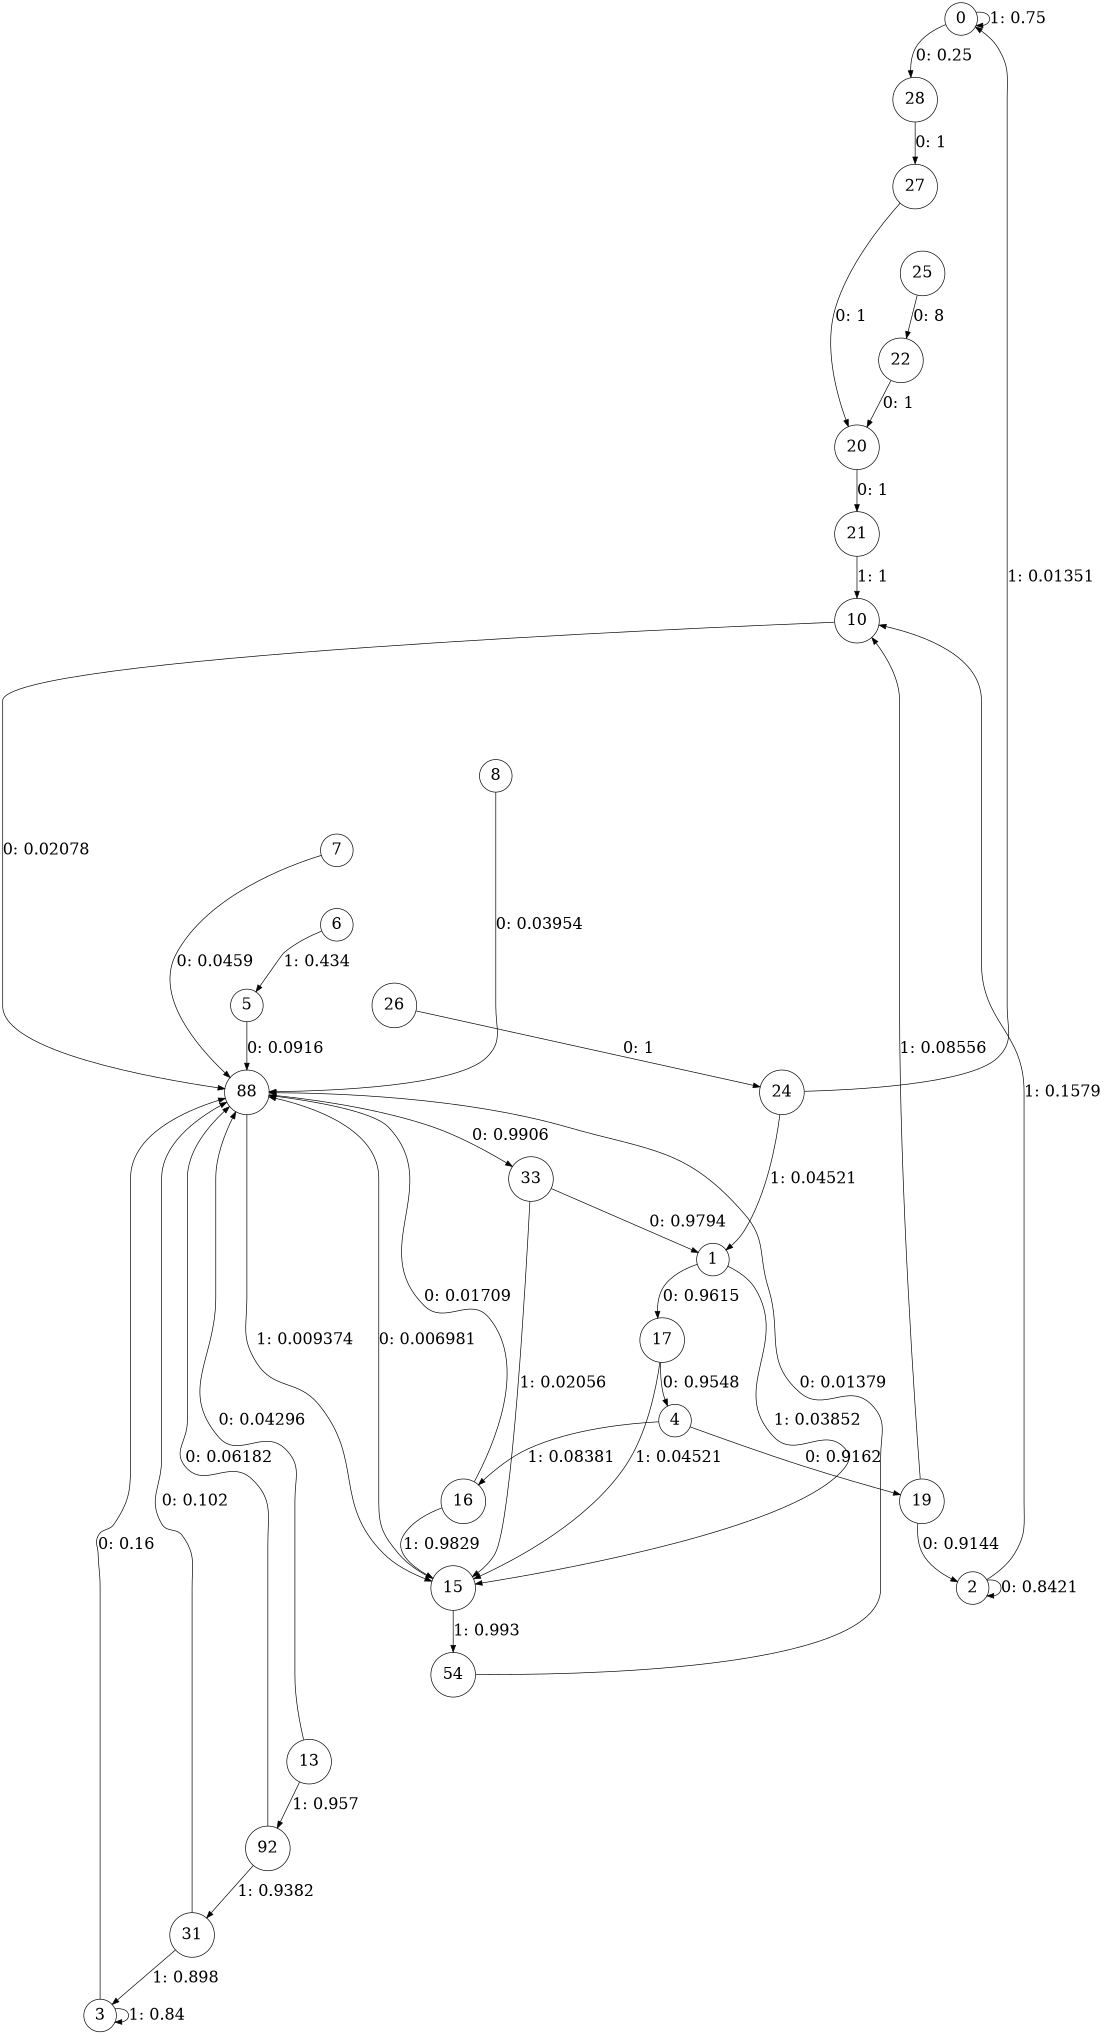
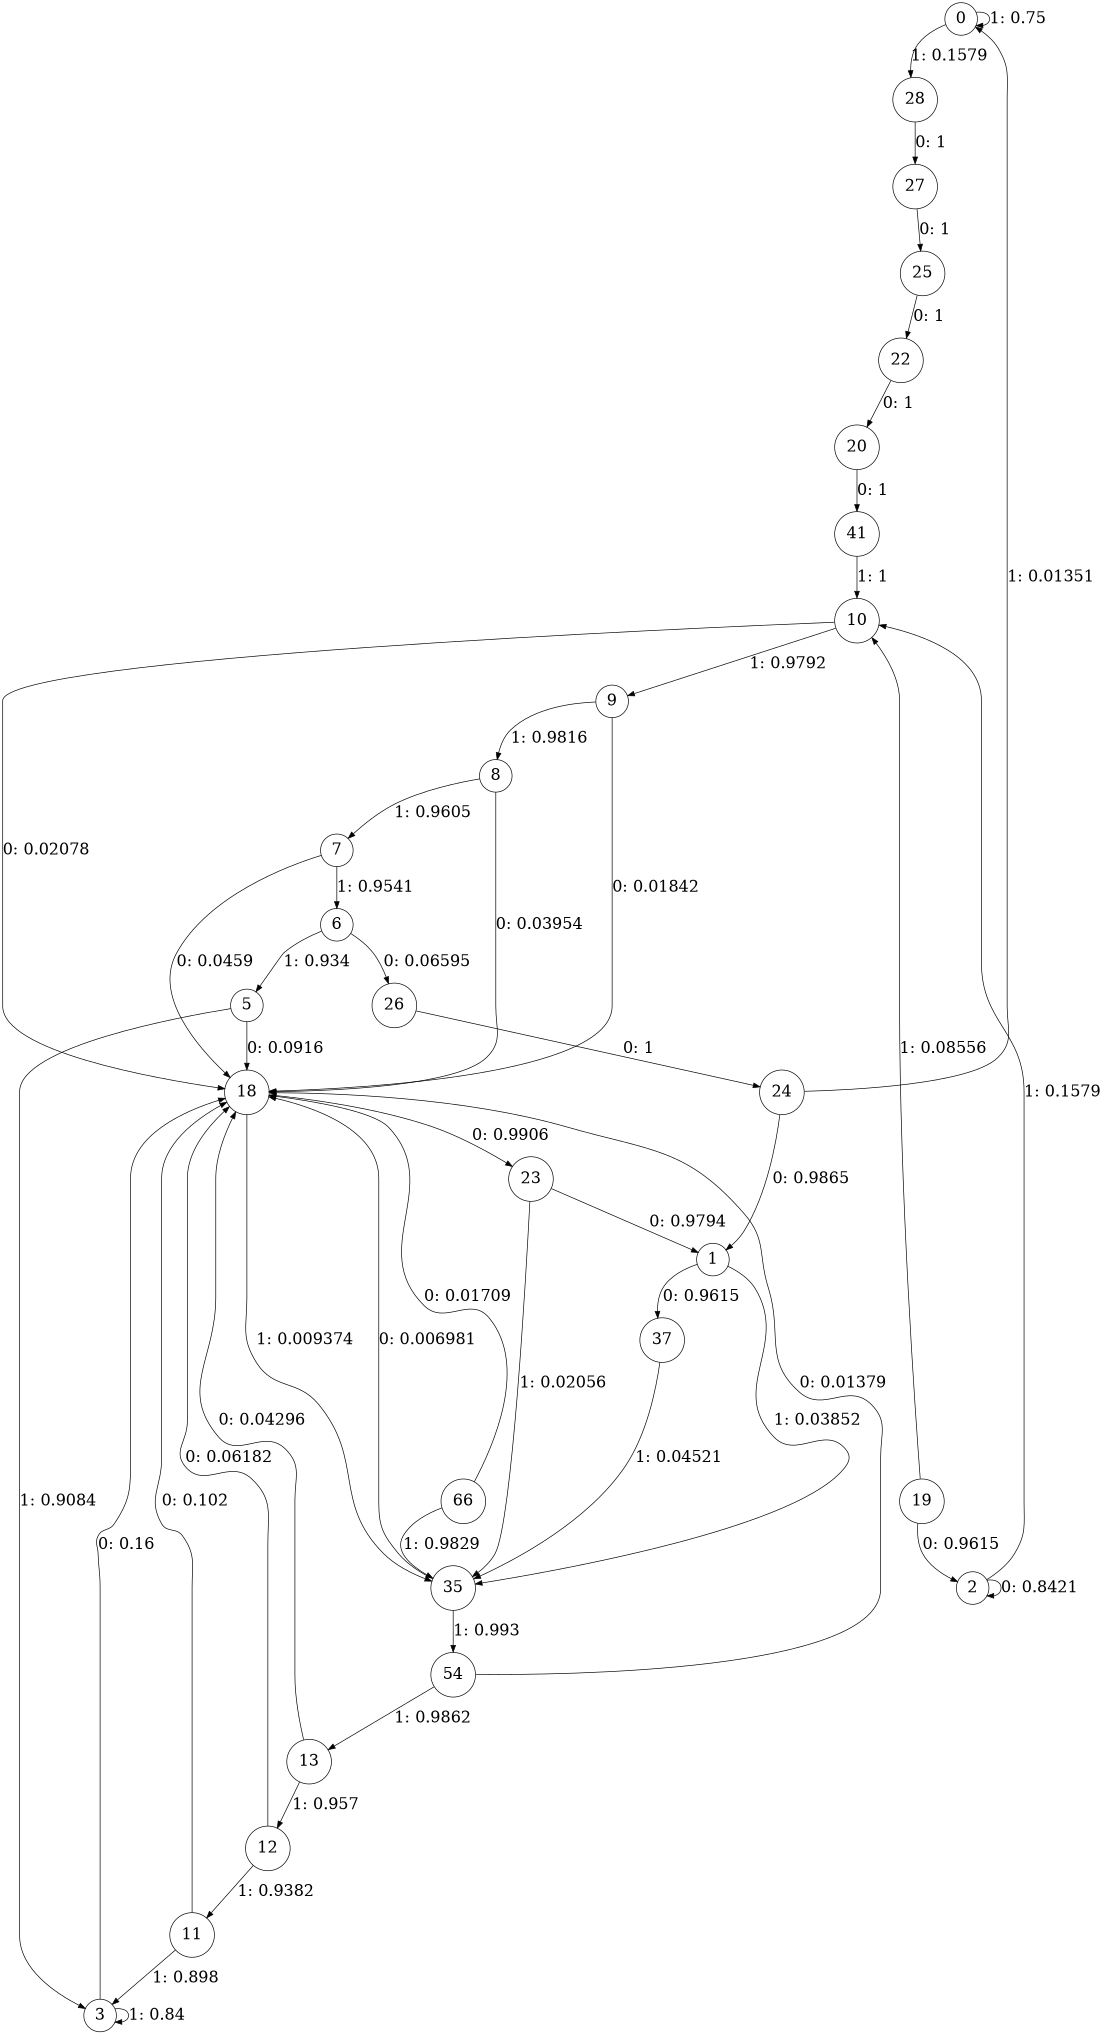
(957, 56) -> (957, 56)
(837, 303) -> (919, 227)
(949, 317) -> (949, 317)
(857, 534) -> (857, 534)
none -> (612, 701)
none -> (412, 797)
none -> (337, 884)
none -> (372, 952)
(327, 962) -> (327, 962)
(247, 1092) -> (247, 1092)
(531, 1179) -> (531, 1179)
(818, 1179) -> (818, 1179)
(662, 1340) -> (662, 1340)
(675, 1421) -> none
none -> (20, 1444)
(463, 1501) -> (463, 1501)
(969, 1545) -> (969, 1545)
(453, 1588) -> (453, 1588)
none -> (384, 1716)
(268, 1848) -> (268, 1848)
(192, 1935) -> (192, 1935)
